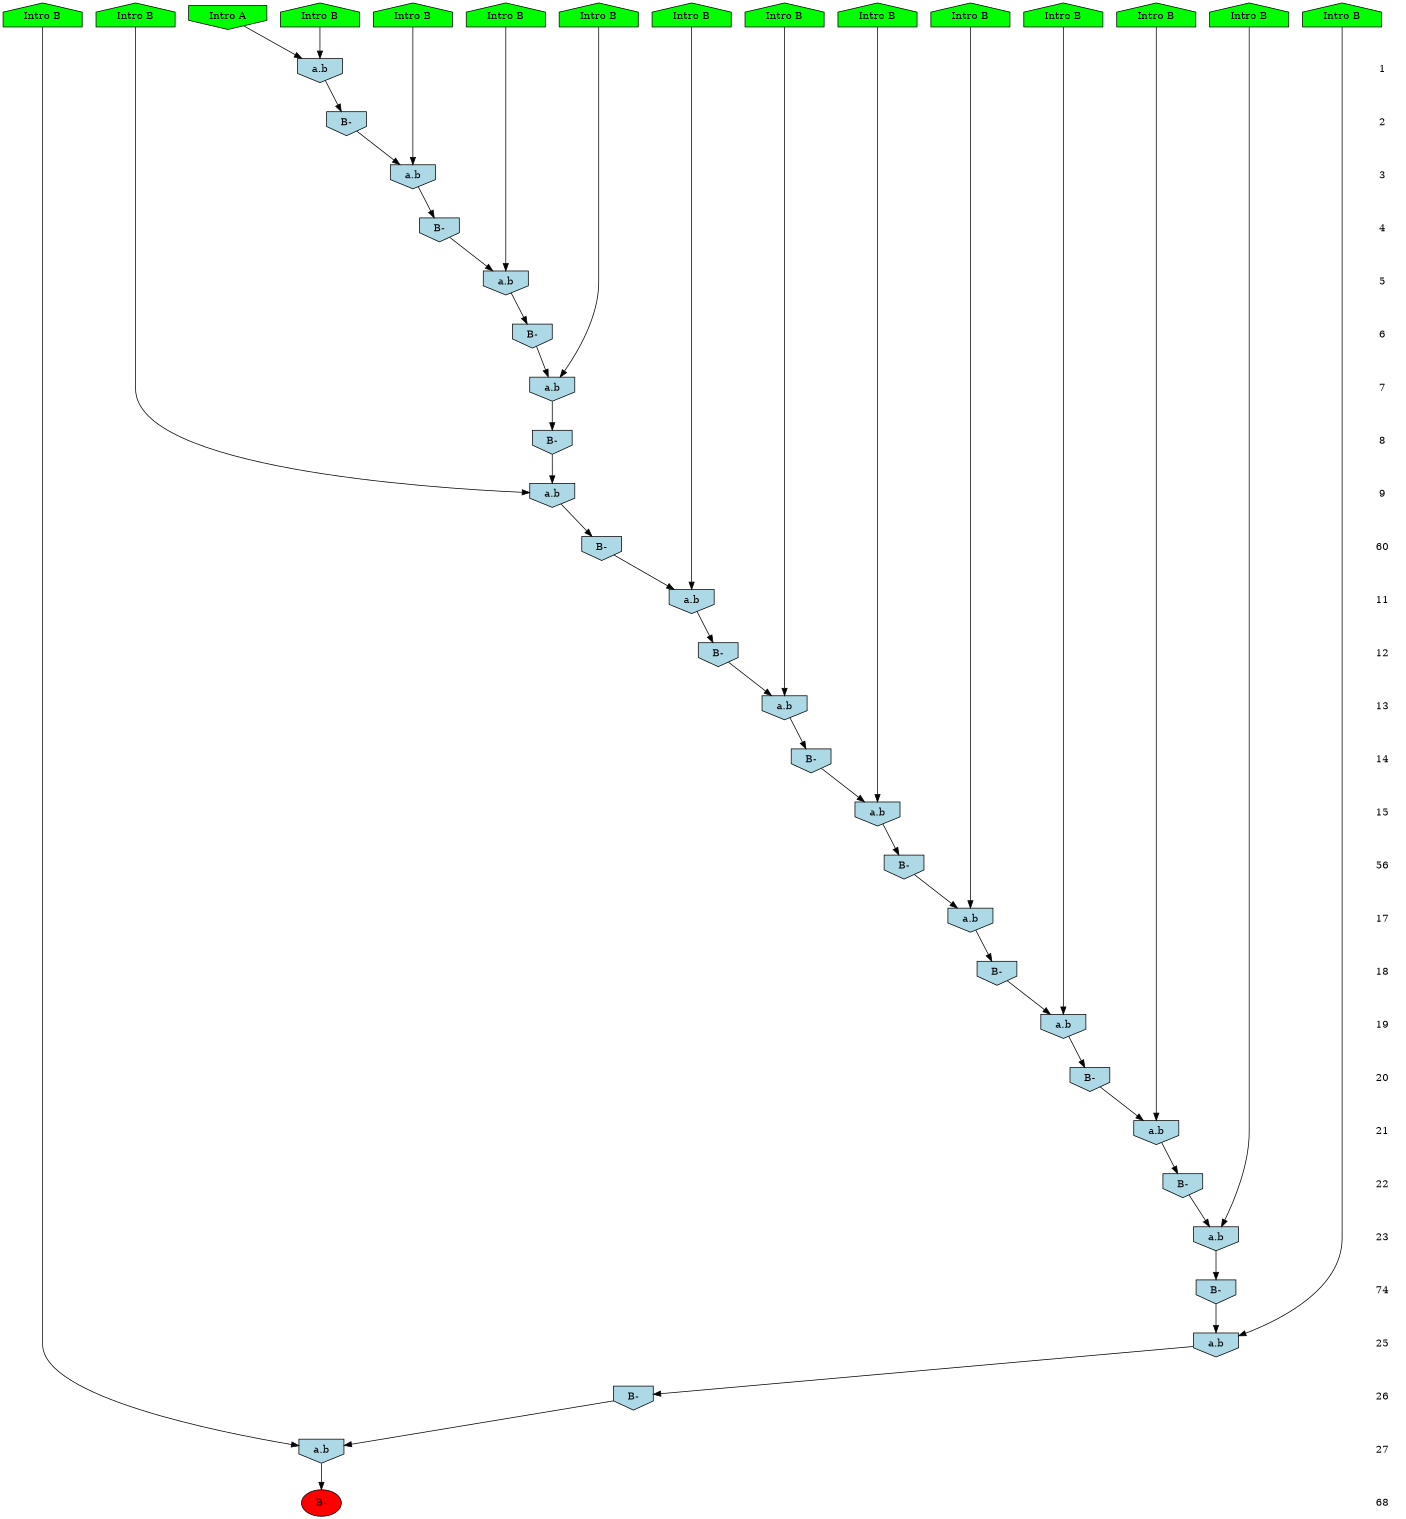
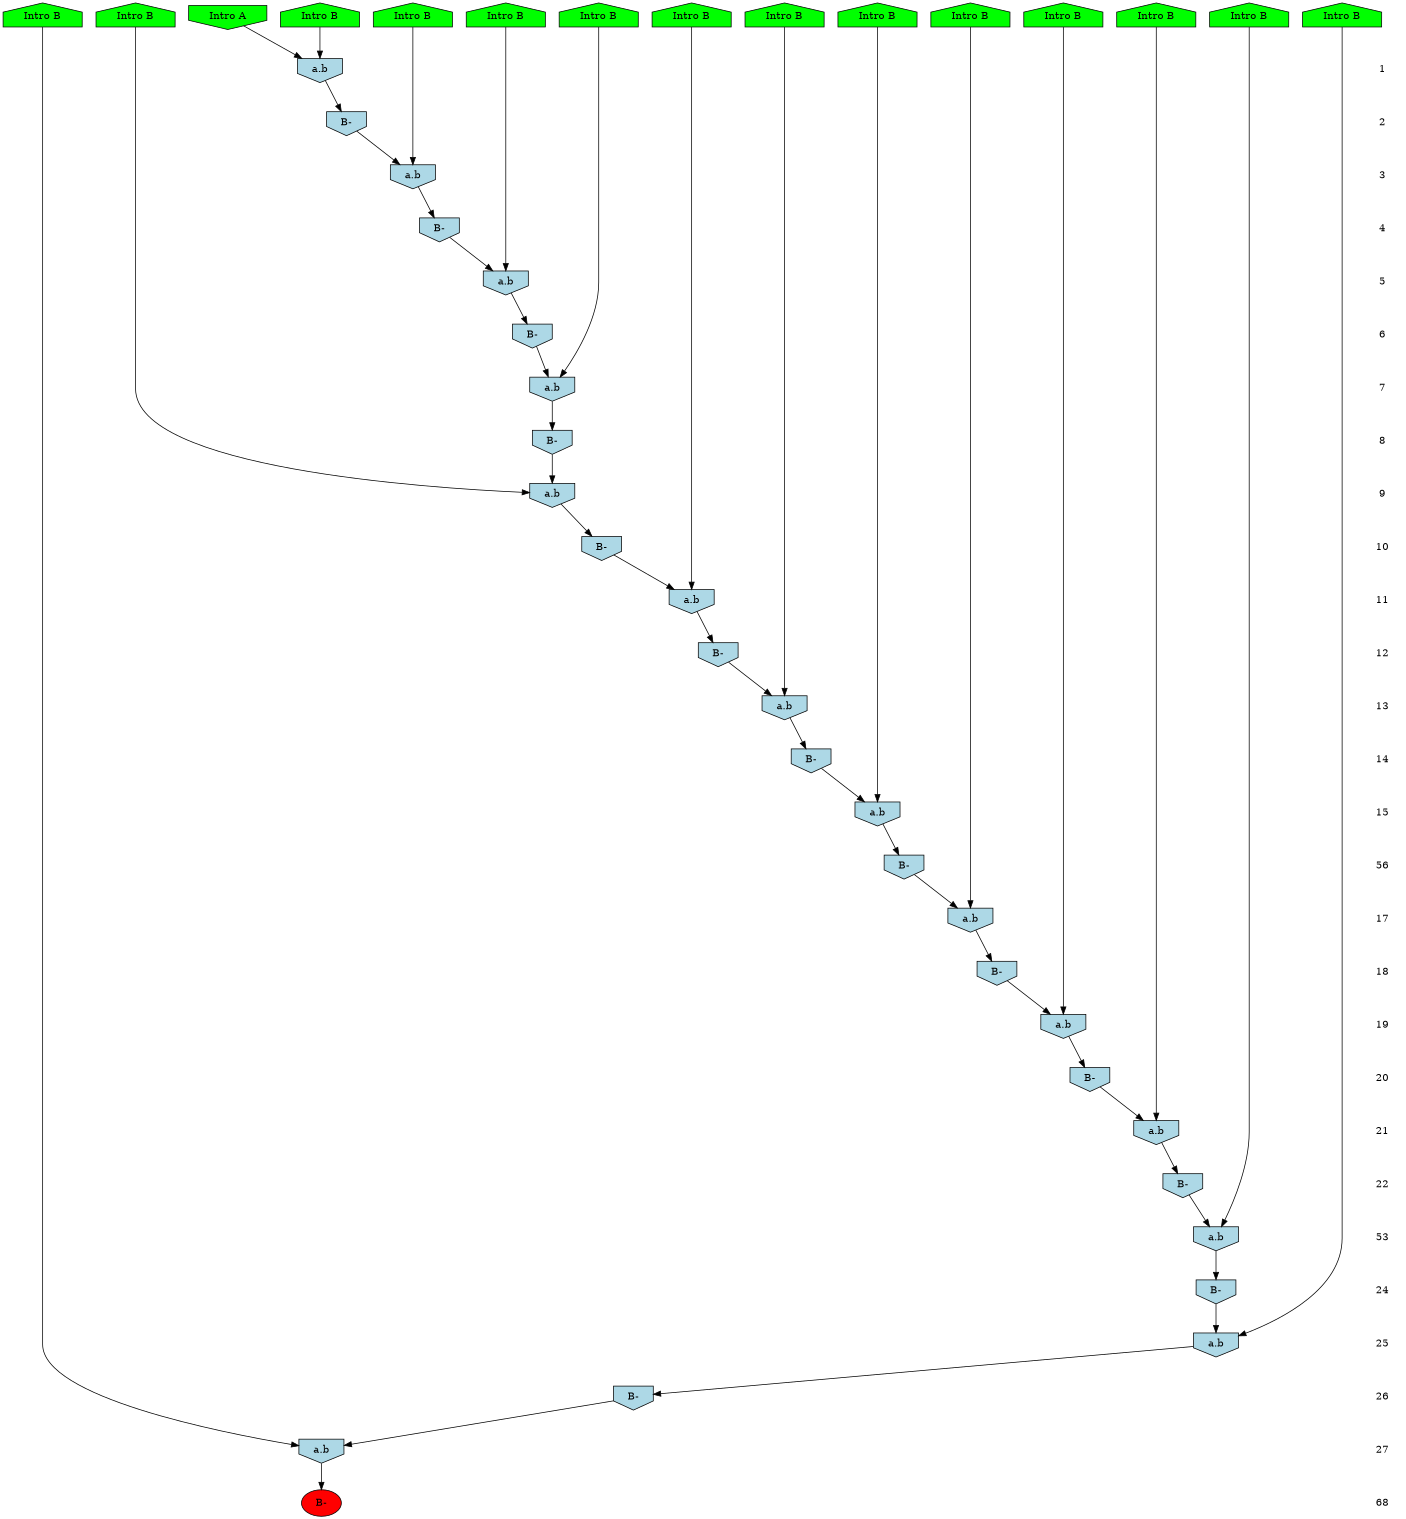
(1383, 547) -> (1383, 547)
(1383, 1238) -> (1383, 1238)
(1383, 1291) -> (1383, 1291)
